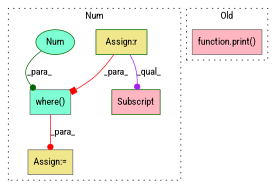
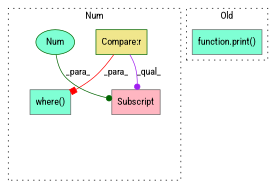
(121, 42) -> (121, 42)
(227, 42) -> (227, 42)
(27, 66) -> (74, 84)
(136, 102) -> (136, 102)
(50, 162) -> none
